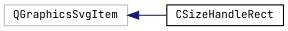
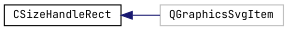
(153, 15) -> (146, 15)
